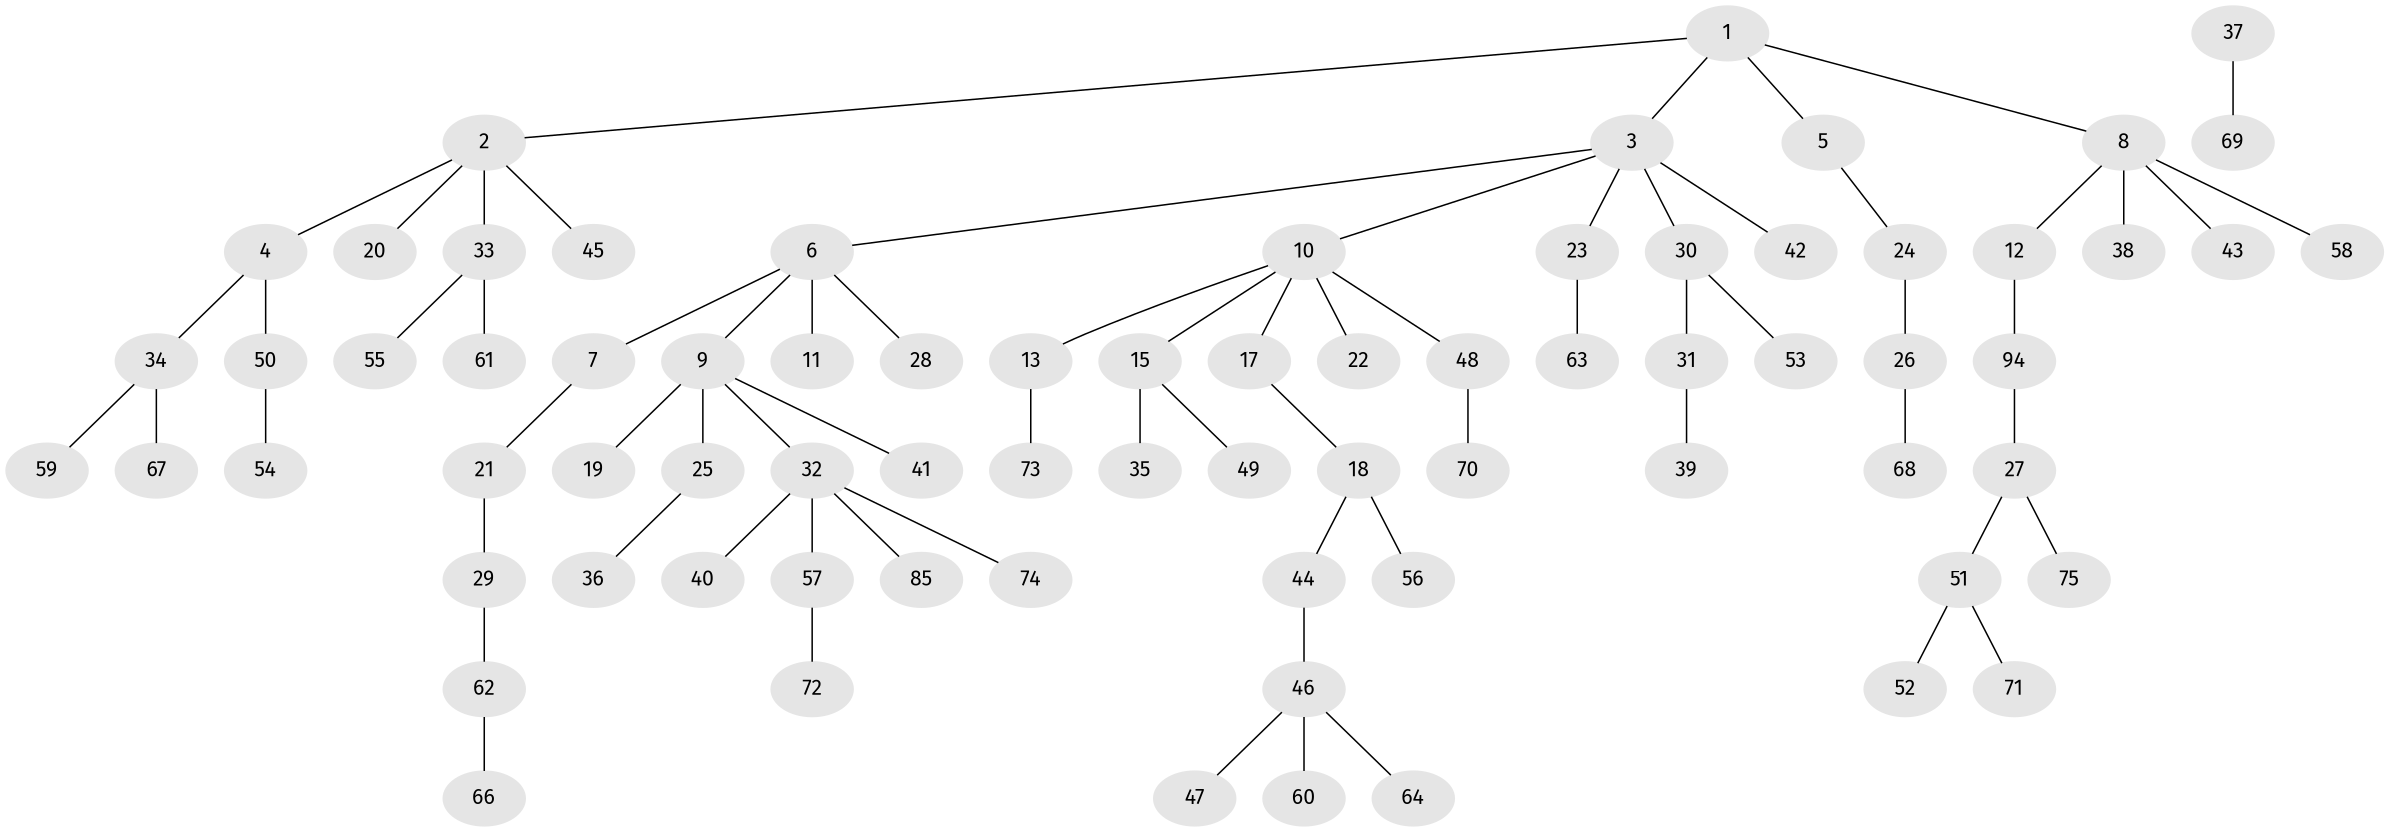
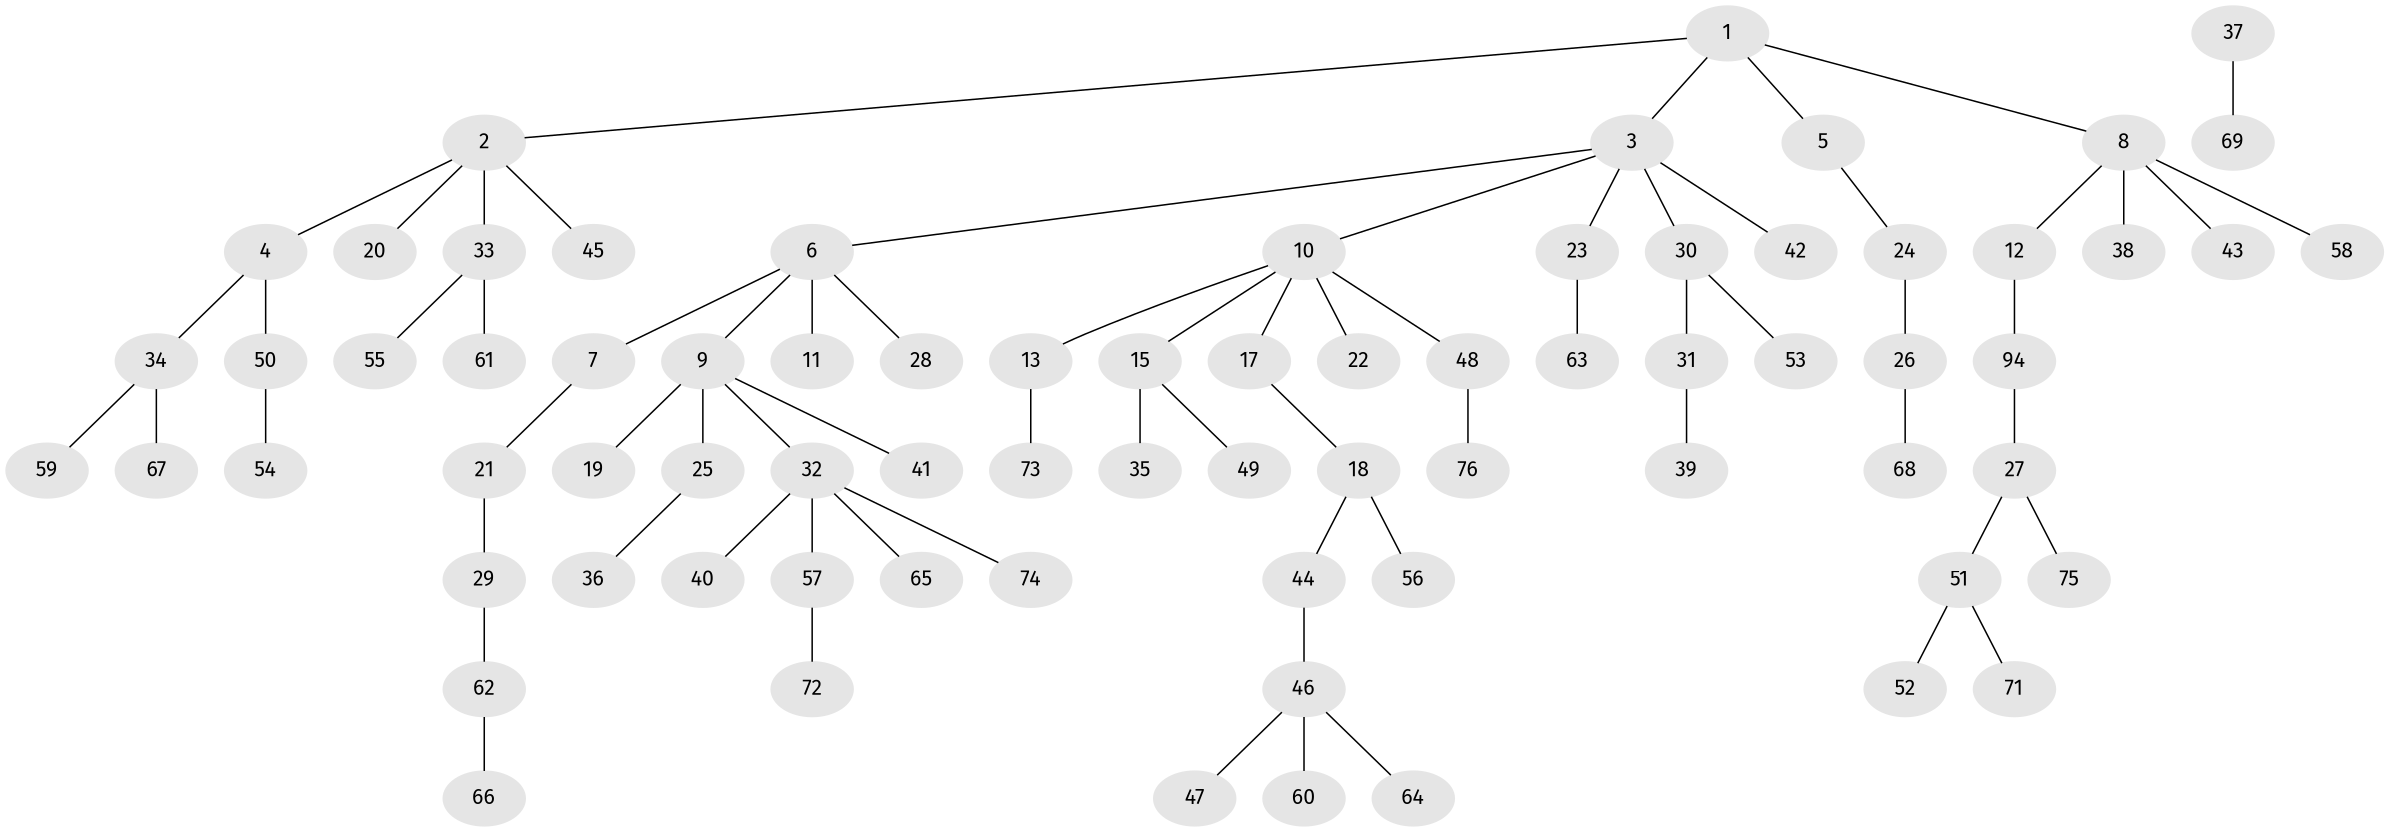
(1468, 471) -> (1468, 471)
(921, 580) -> (921, 580)
